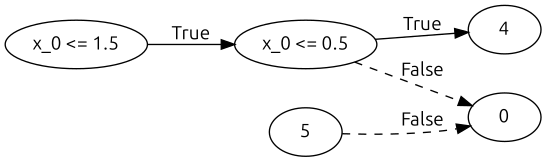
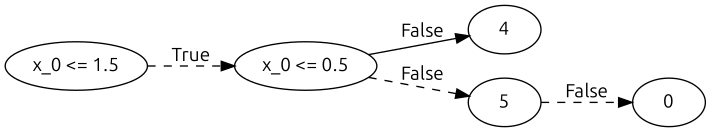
(422, 25) -> (422, 32)
(184, 44) -> (184, 66)
(407, 82) -> (412, 86)
